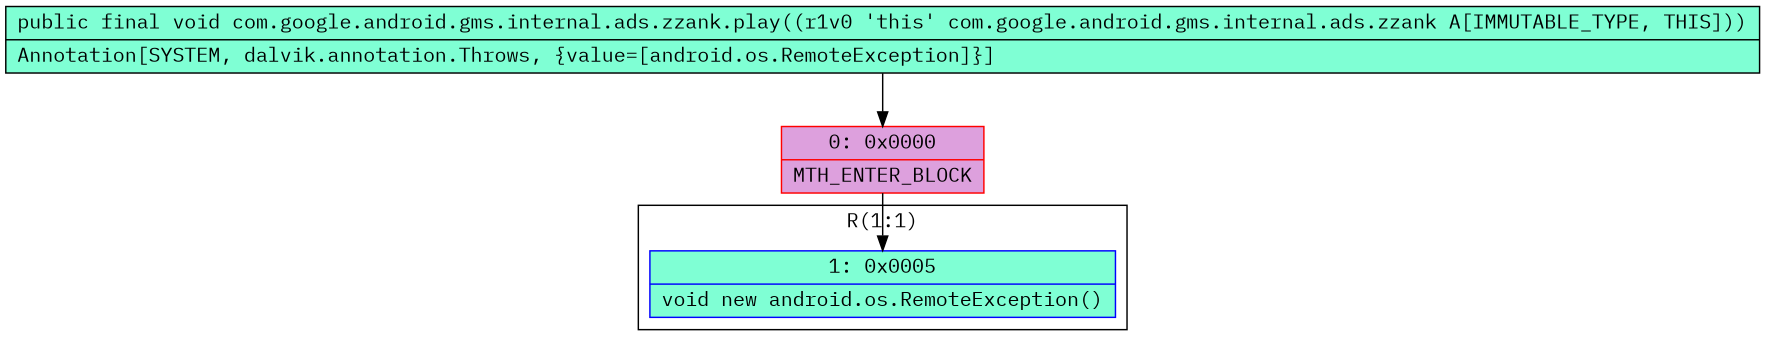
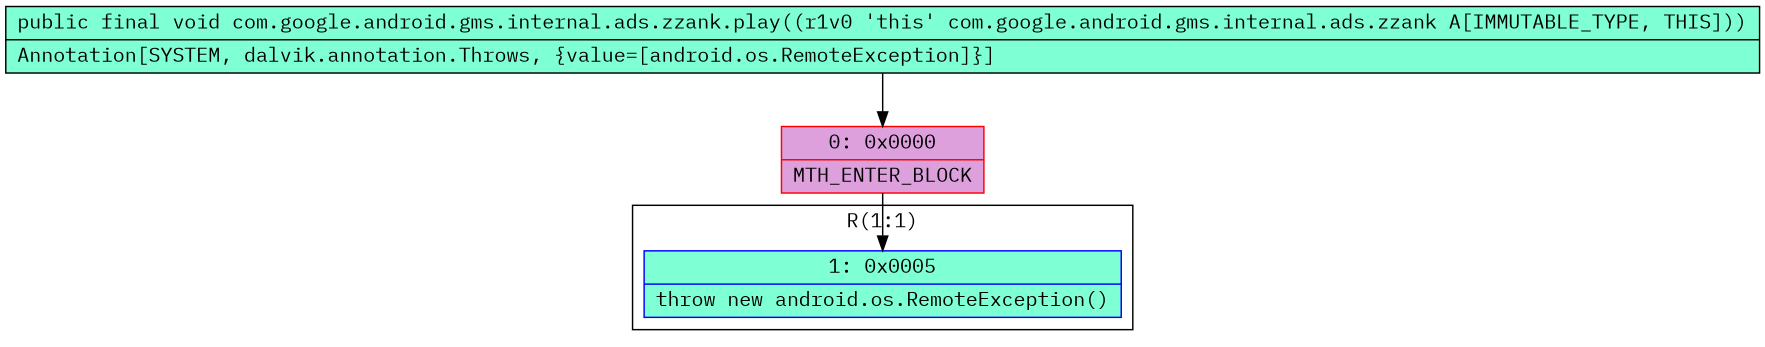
(883, 300) -> (883, 300)
